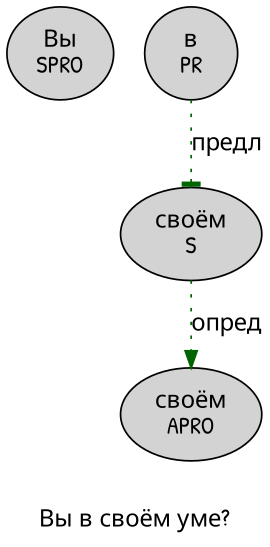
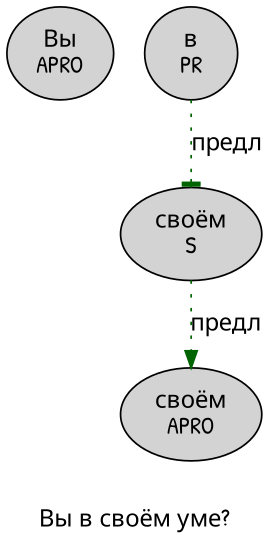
(60, 53) -> (60, 53)
(226, 324) -> (226, 324)
